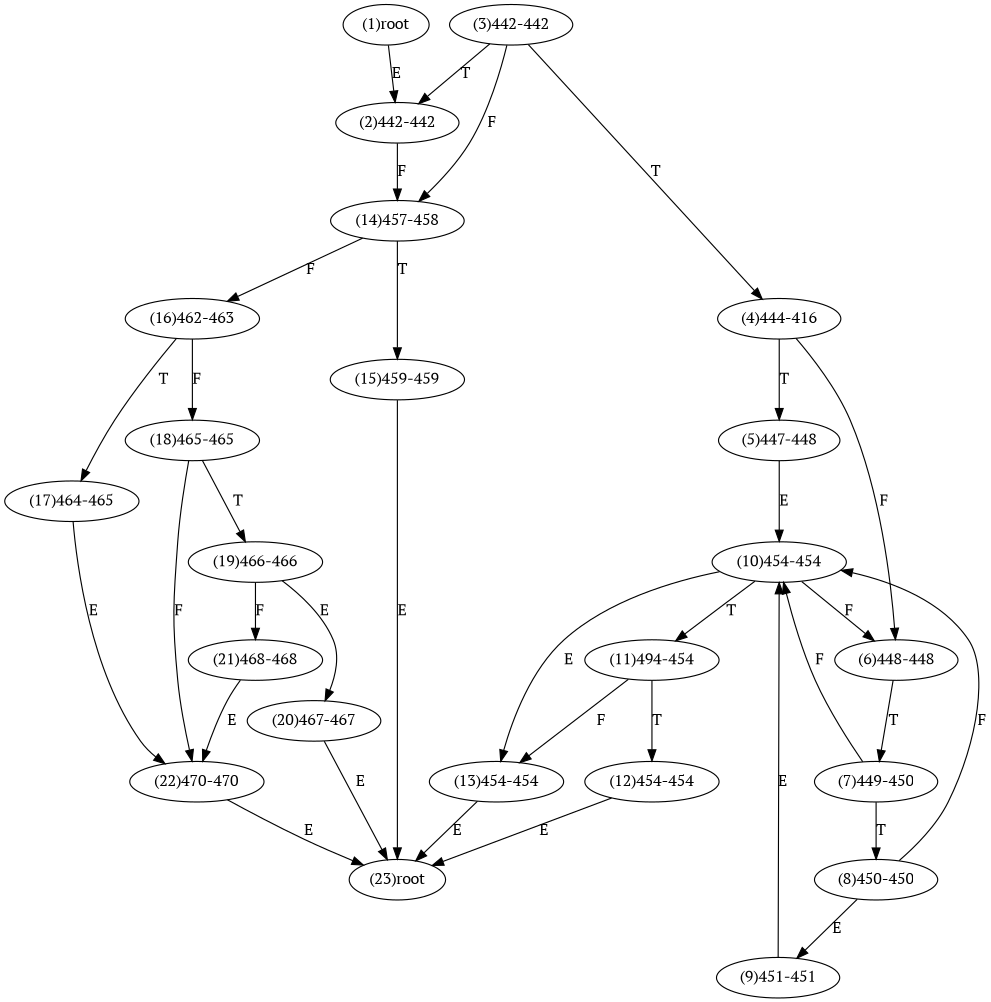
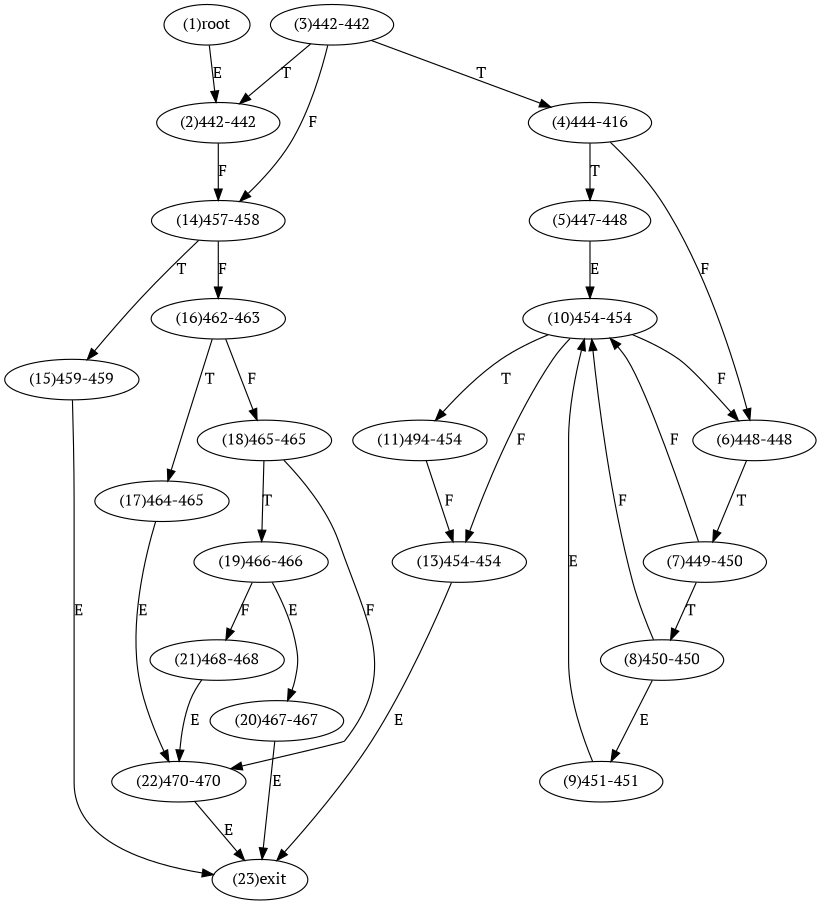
(569, 660) -> (521, 440)
(652, 782) -> none
(397, 880) -> (260, 880)
